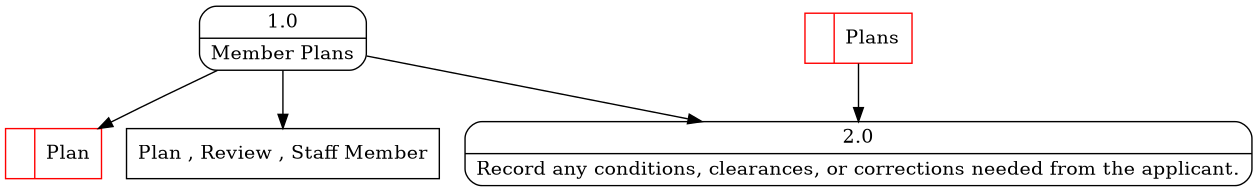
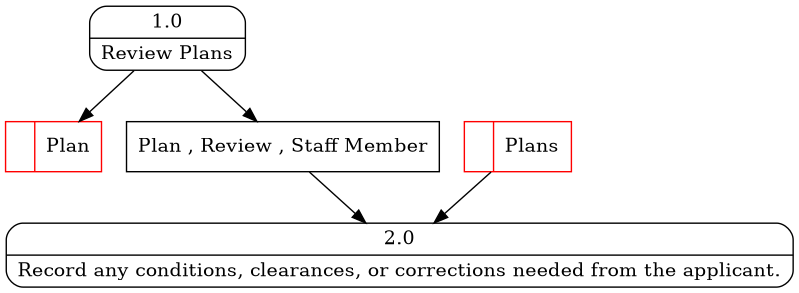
(283, 54) -> (168, 54)
(527, 87) -> (332, 193)
